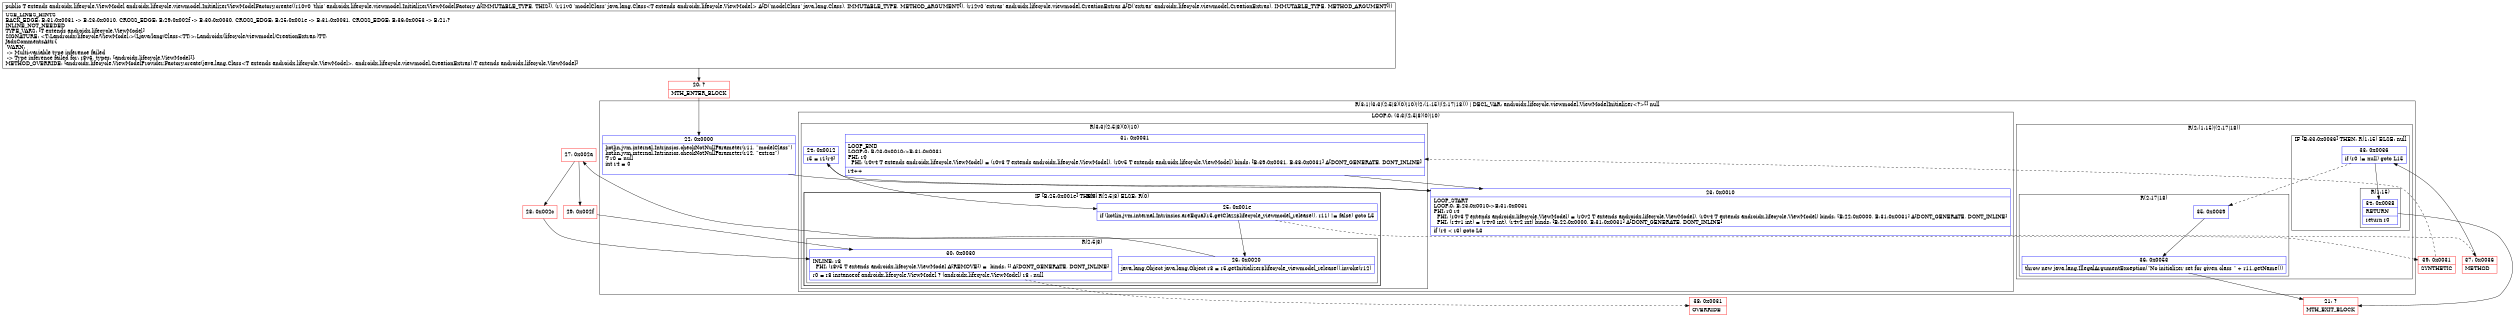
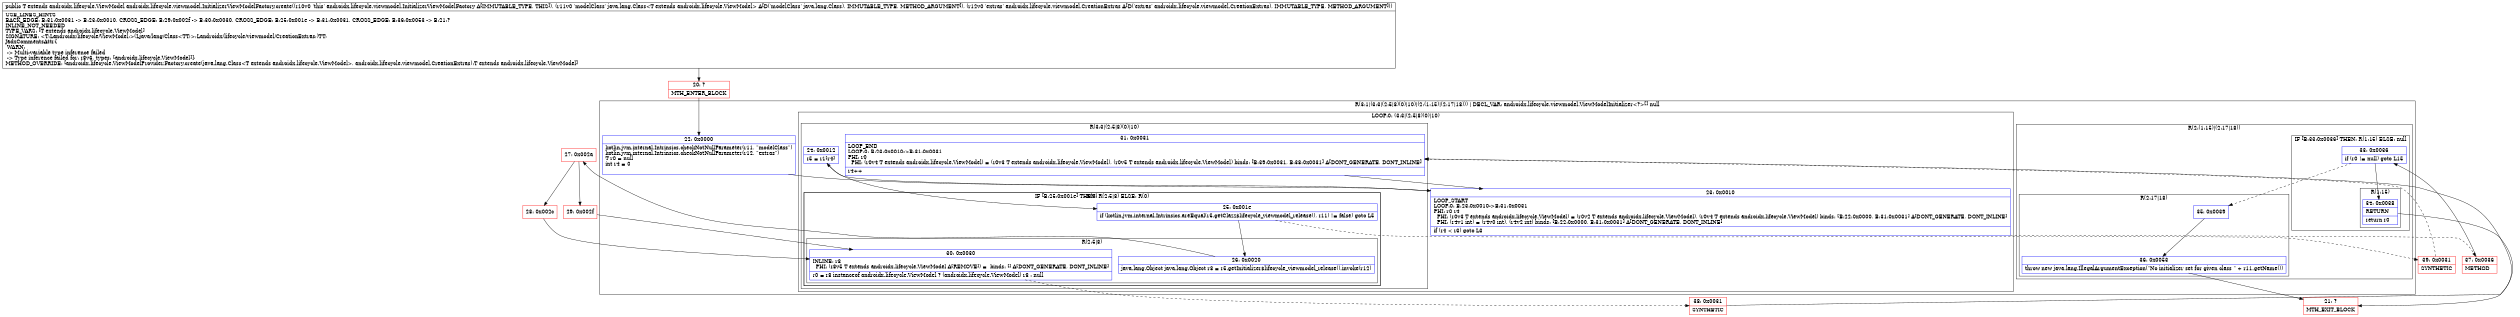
none -> (2481, 213)
(1707, 310) -> (1708, 310)
